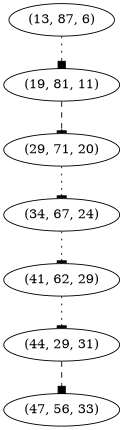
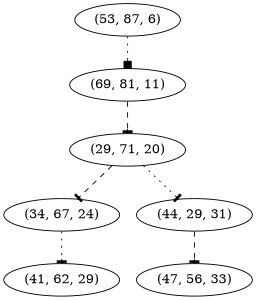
(62, 20) -> (128, 20)
(62, 85) -> (128, 85)
(62, 180) -> (96, 181)
(62, 310) -> (159, 181)
(62, 373) -> (194, 245)
